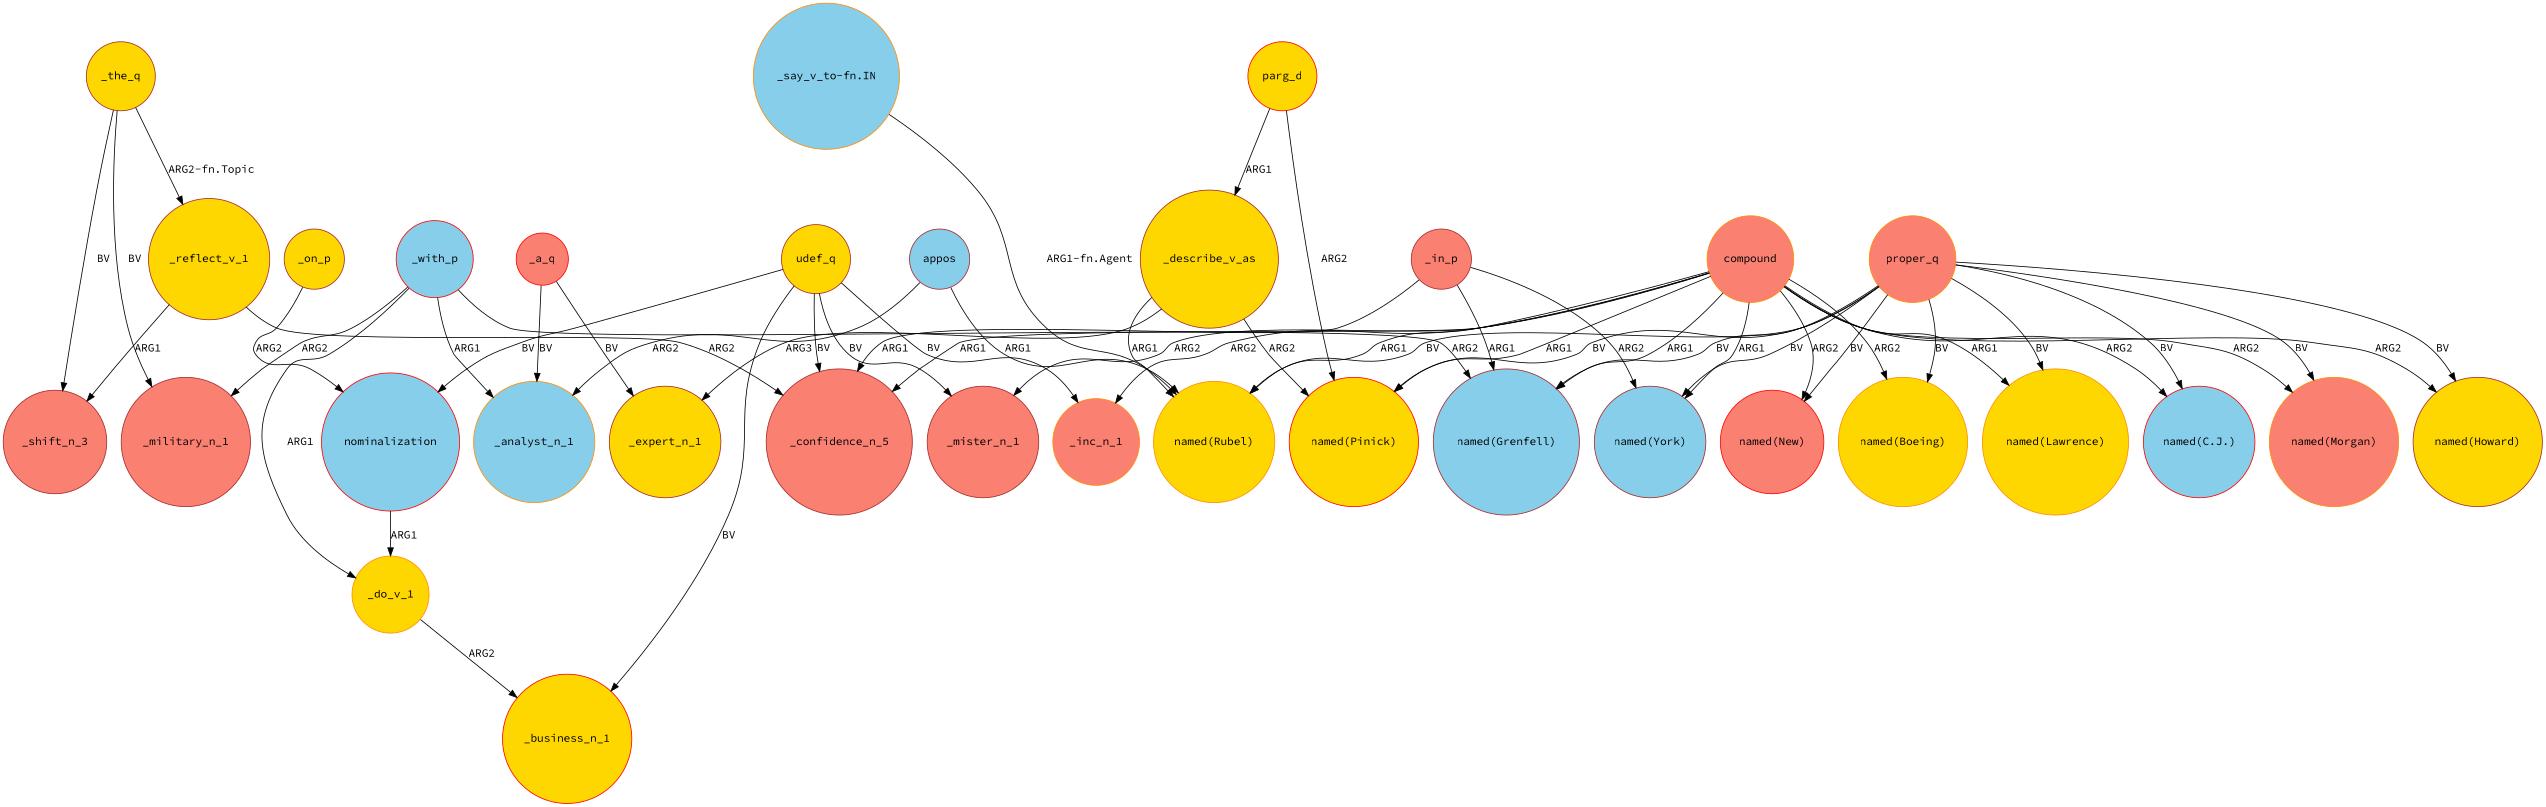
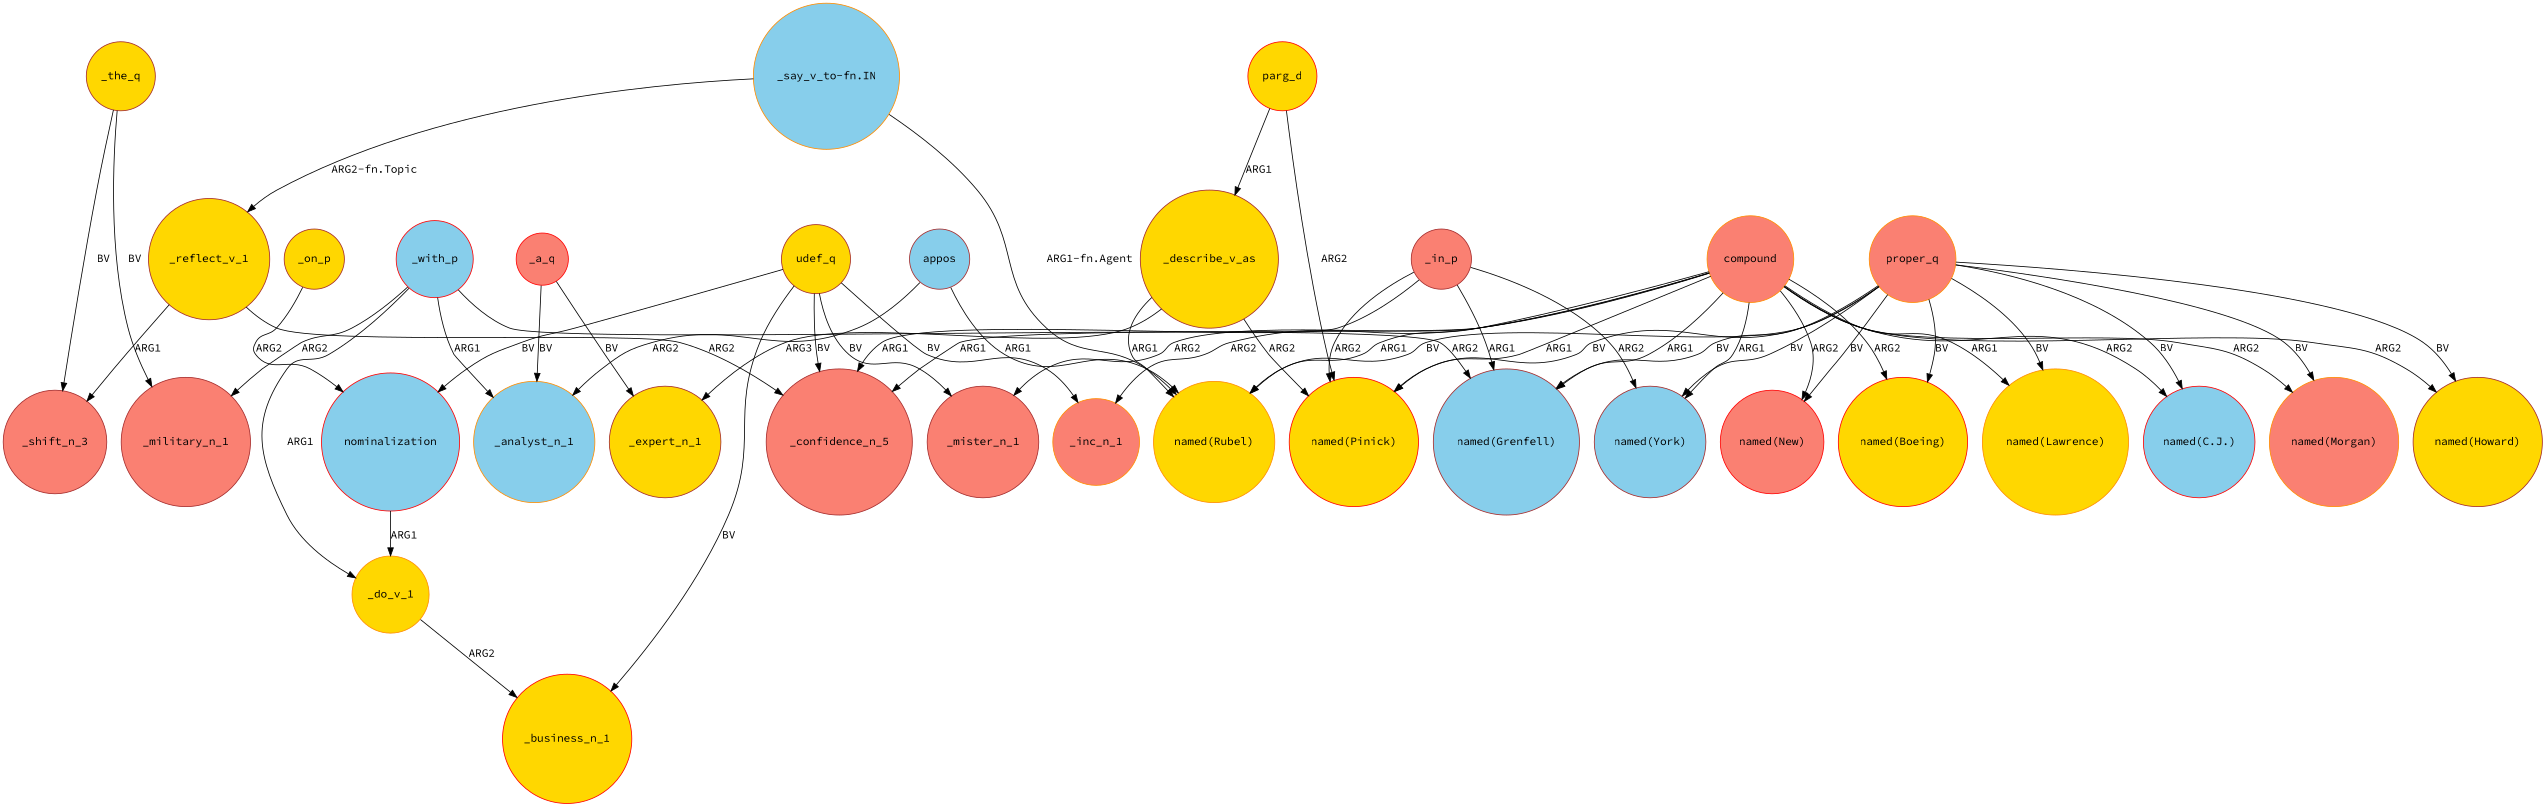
(157, 152) -> (495, 113)
none -> (1357, 312)
(1903, 442) -> (1903, 442)
